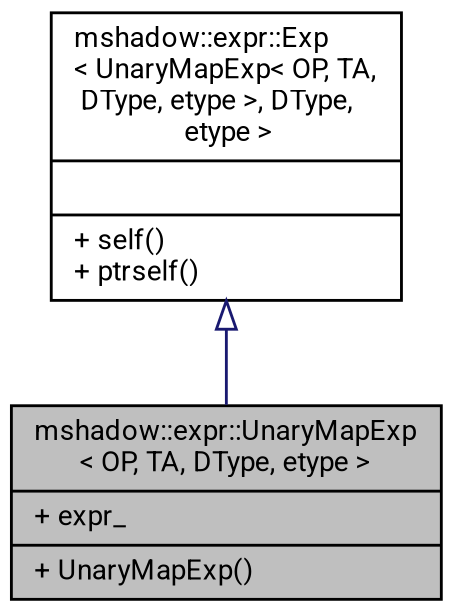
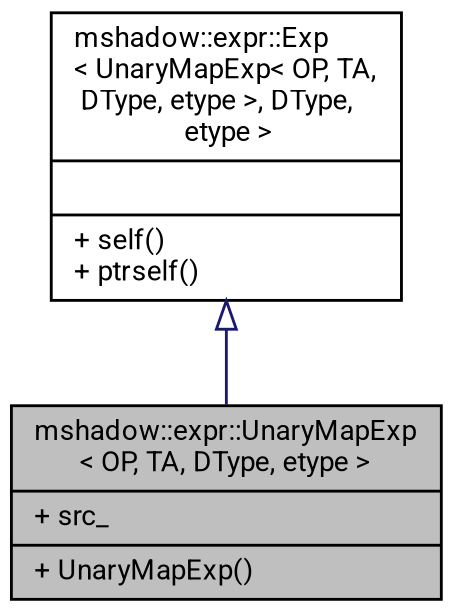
(81, 517) -> (73, 517)
